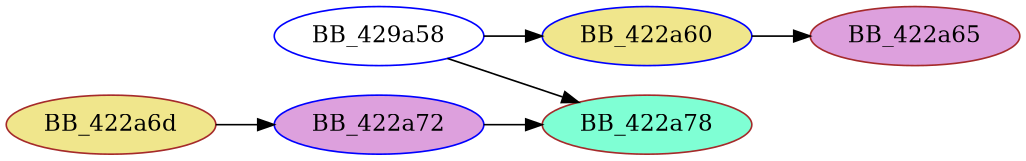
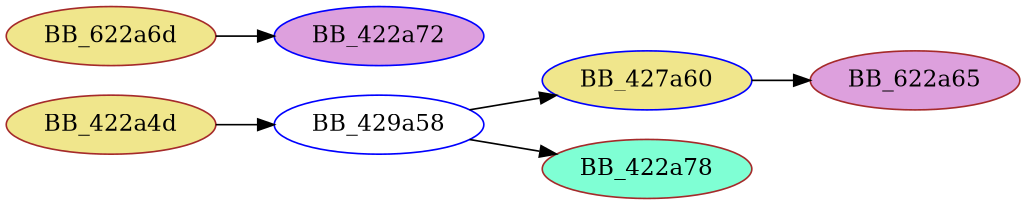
(647, 36) -> (647, 80)
(915, 36) -> (915, 80)
none -> (111, 125)
(111, 125) -> (111, 36)
(505, 125) -> none
